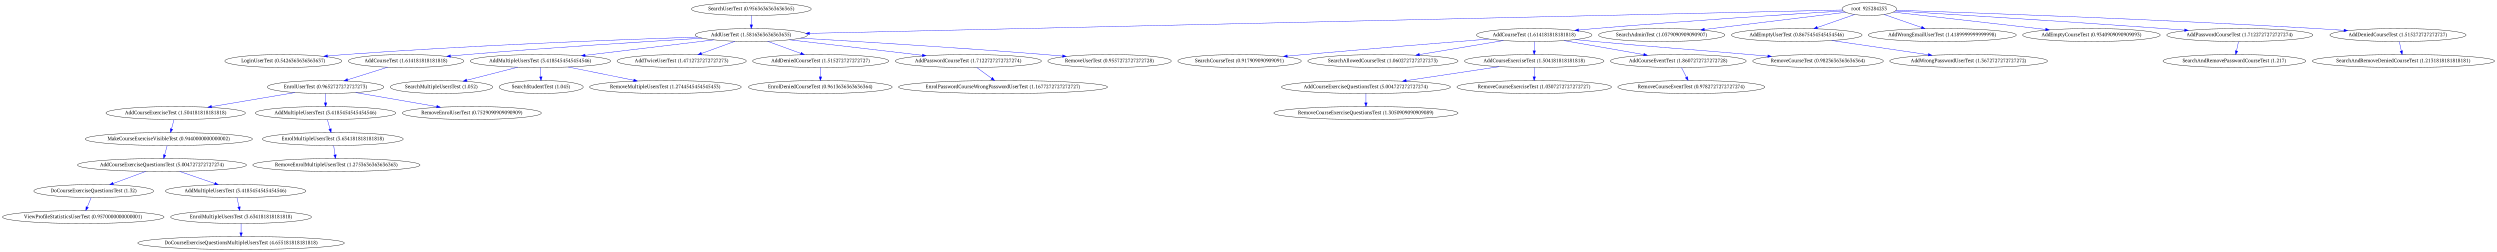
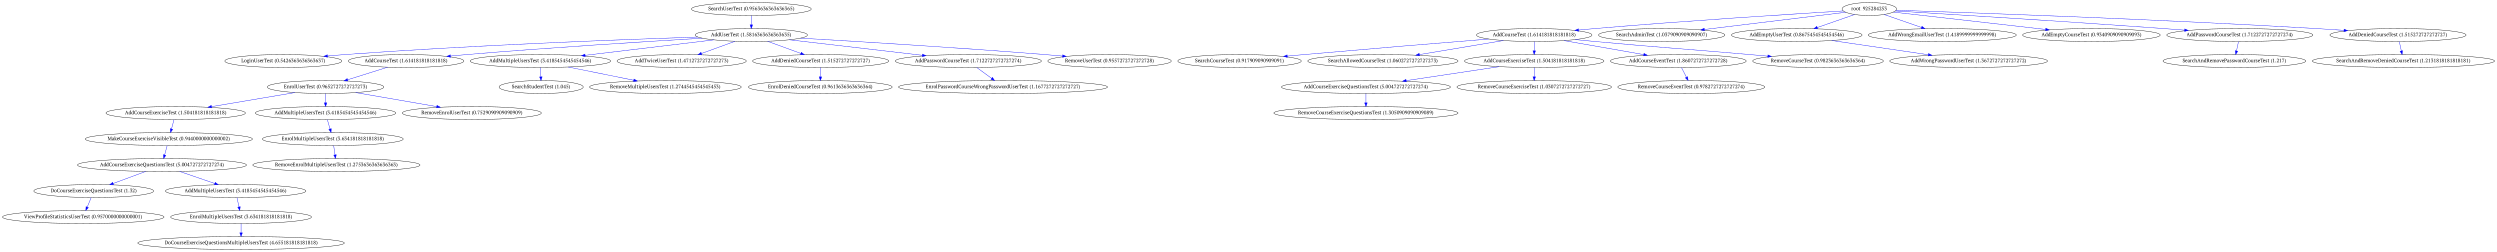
(1326, 22) -> none
(441, 87) -> none
